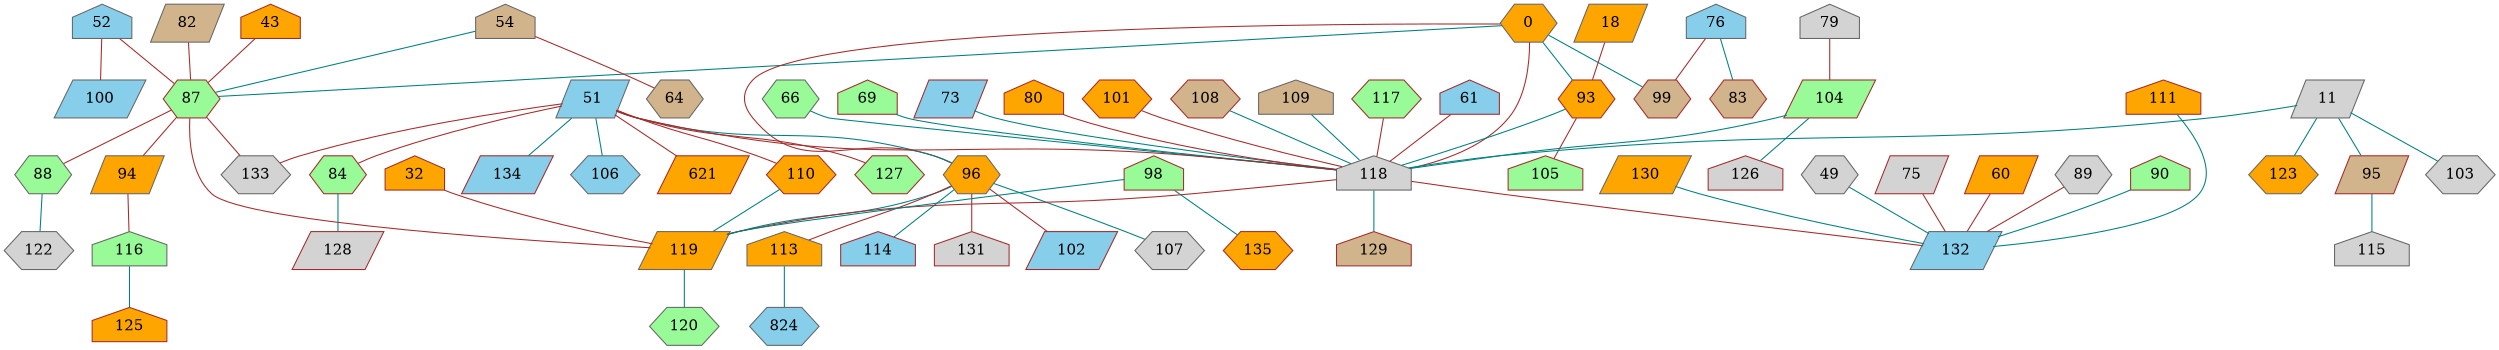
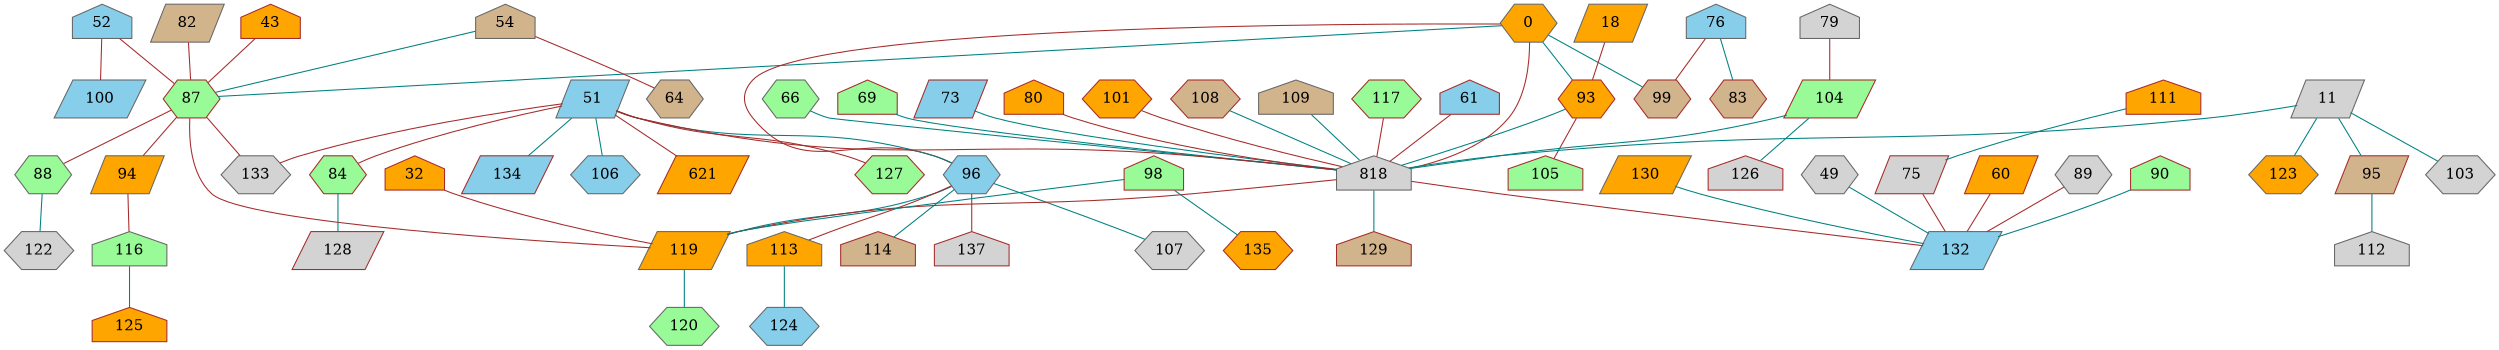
(801, 175) -> none
(972, 175) -> (972, 175)
(1374, 175) -> (1374, 175)
(2143, 222) -> (2008, 140)
(878, 251) -> (878, 251)
(972, 251) -> (972, 251)
(1072, 251) -> none
(2372, 251) -> (2372, 251)
(784, 326) -> (784, 326)
